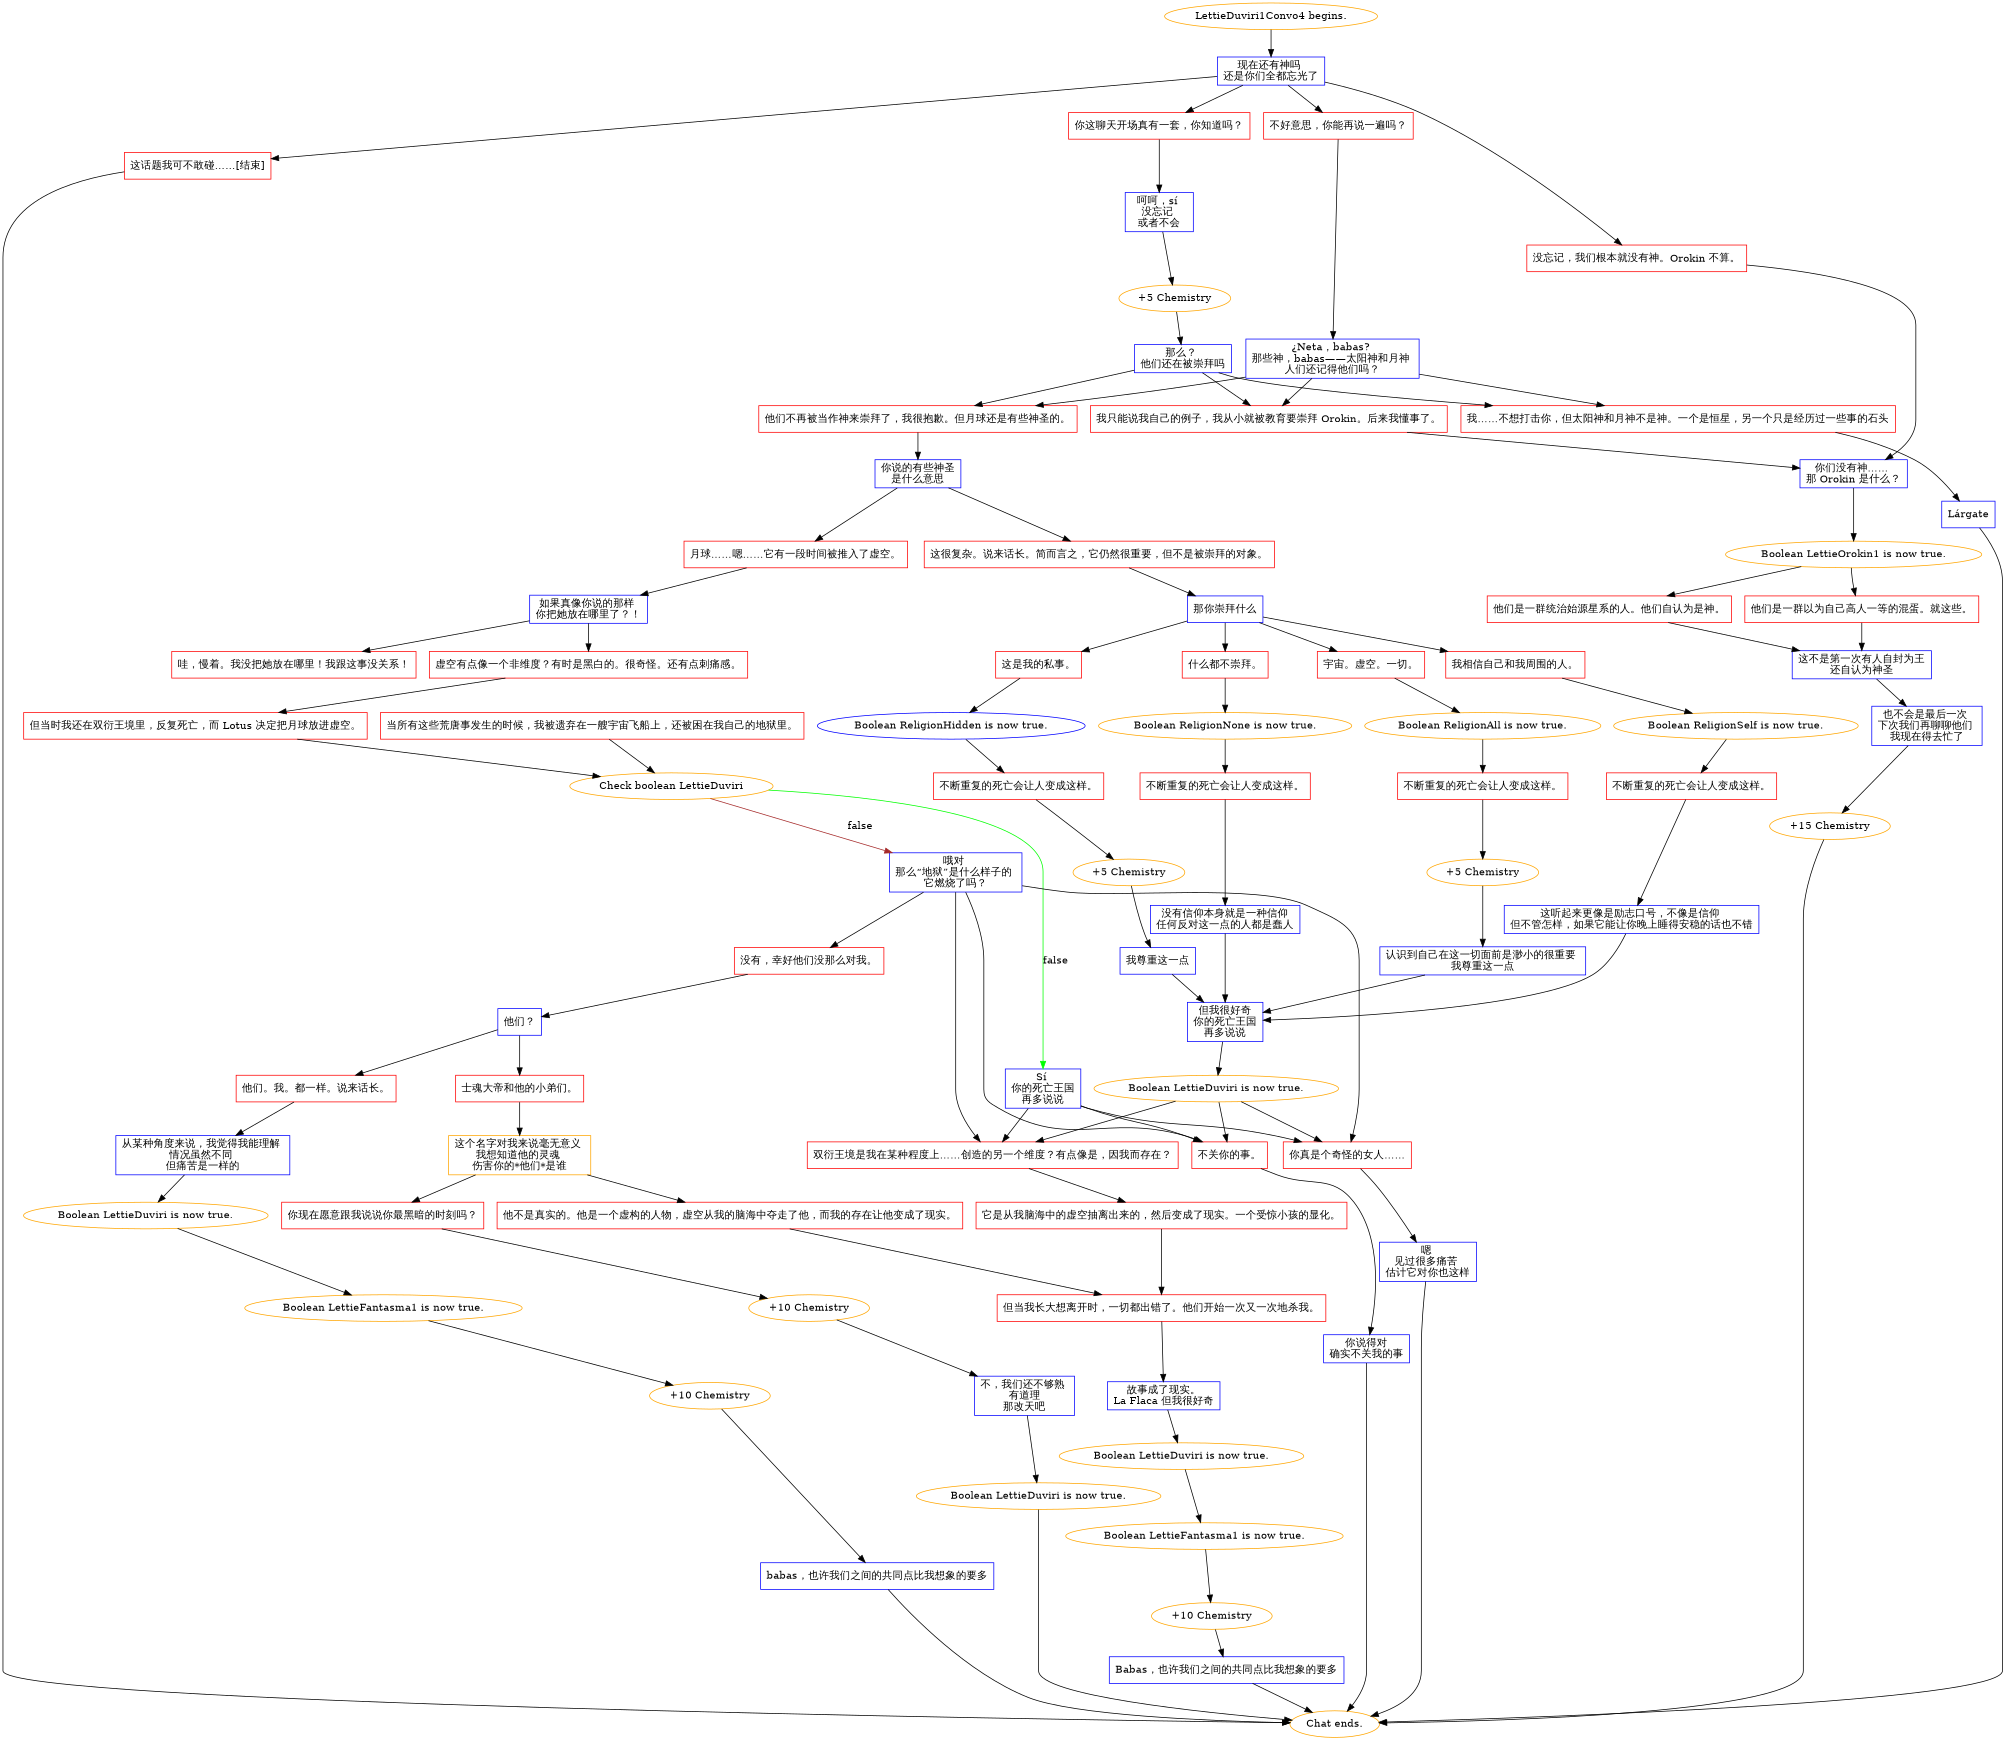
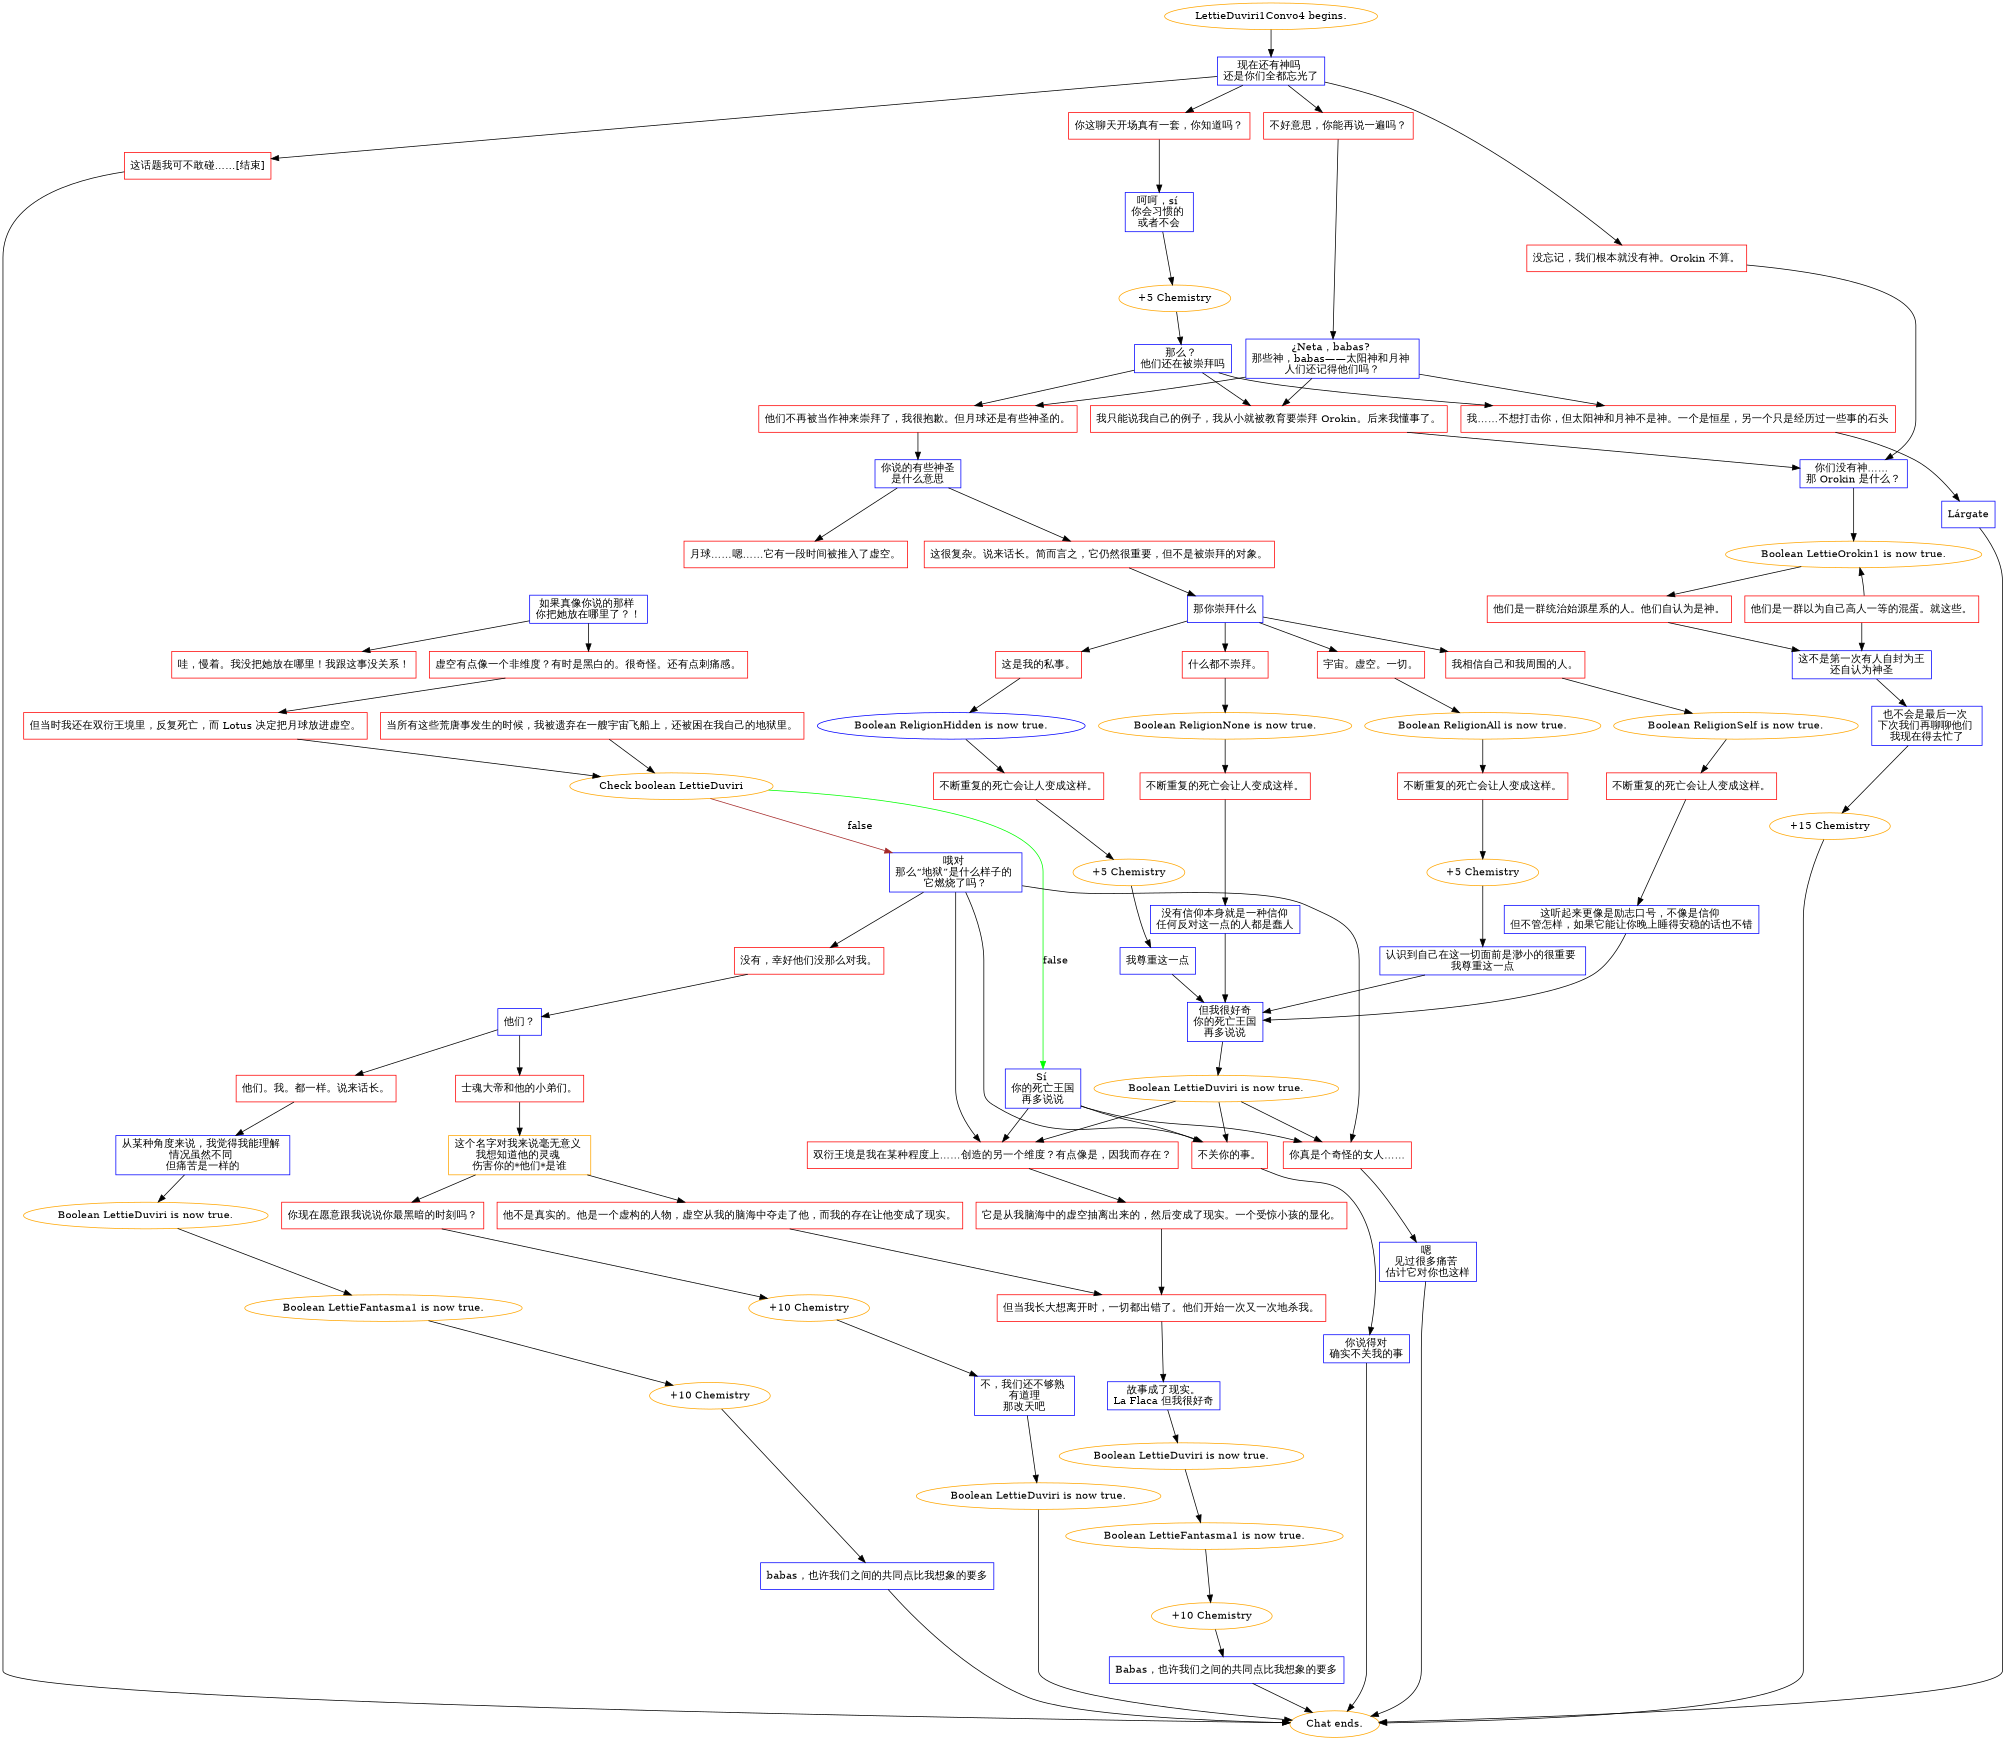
(1159, 212) -> (1159, 212)
(1852, 578) -> (1863, 585)
(697, 581) -> none
